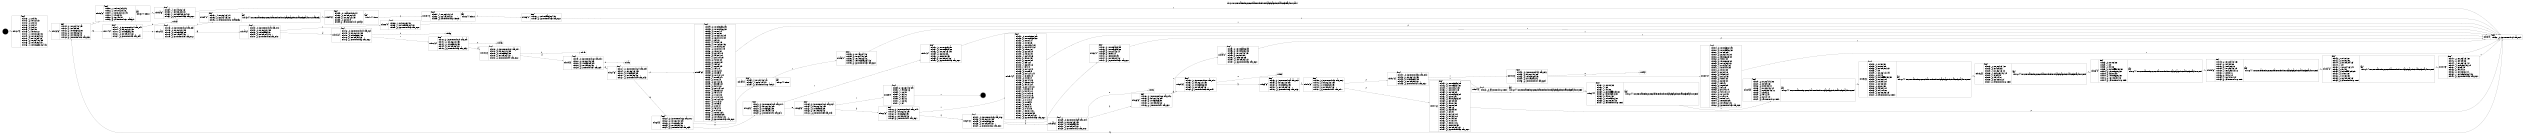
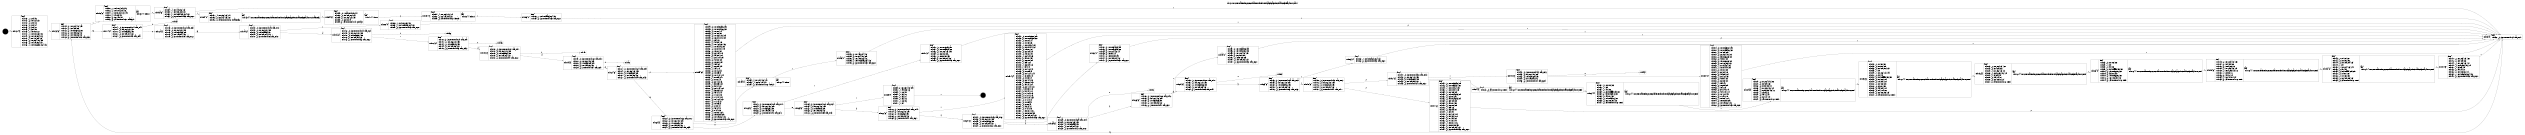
(204, 24) -> (197, 14)
none -> (1366, 60)
